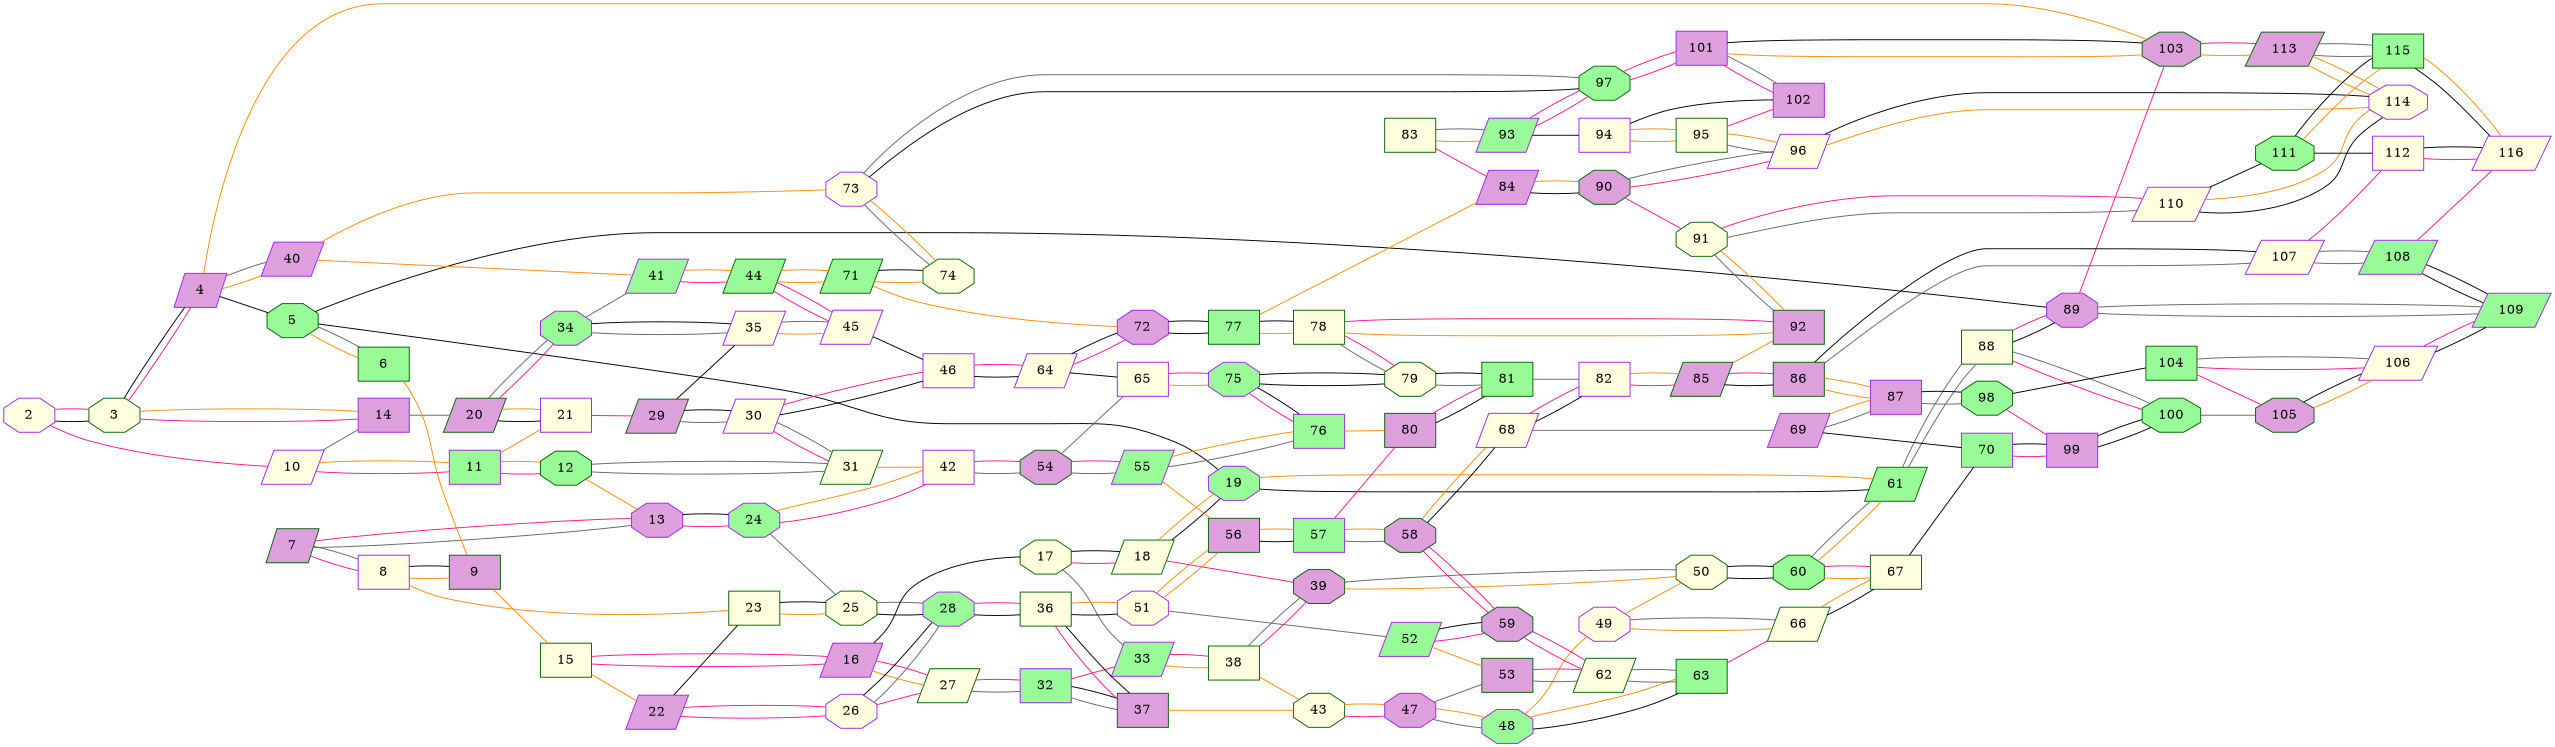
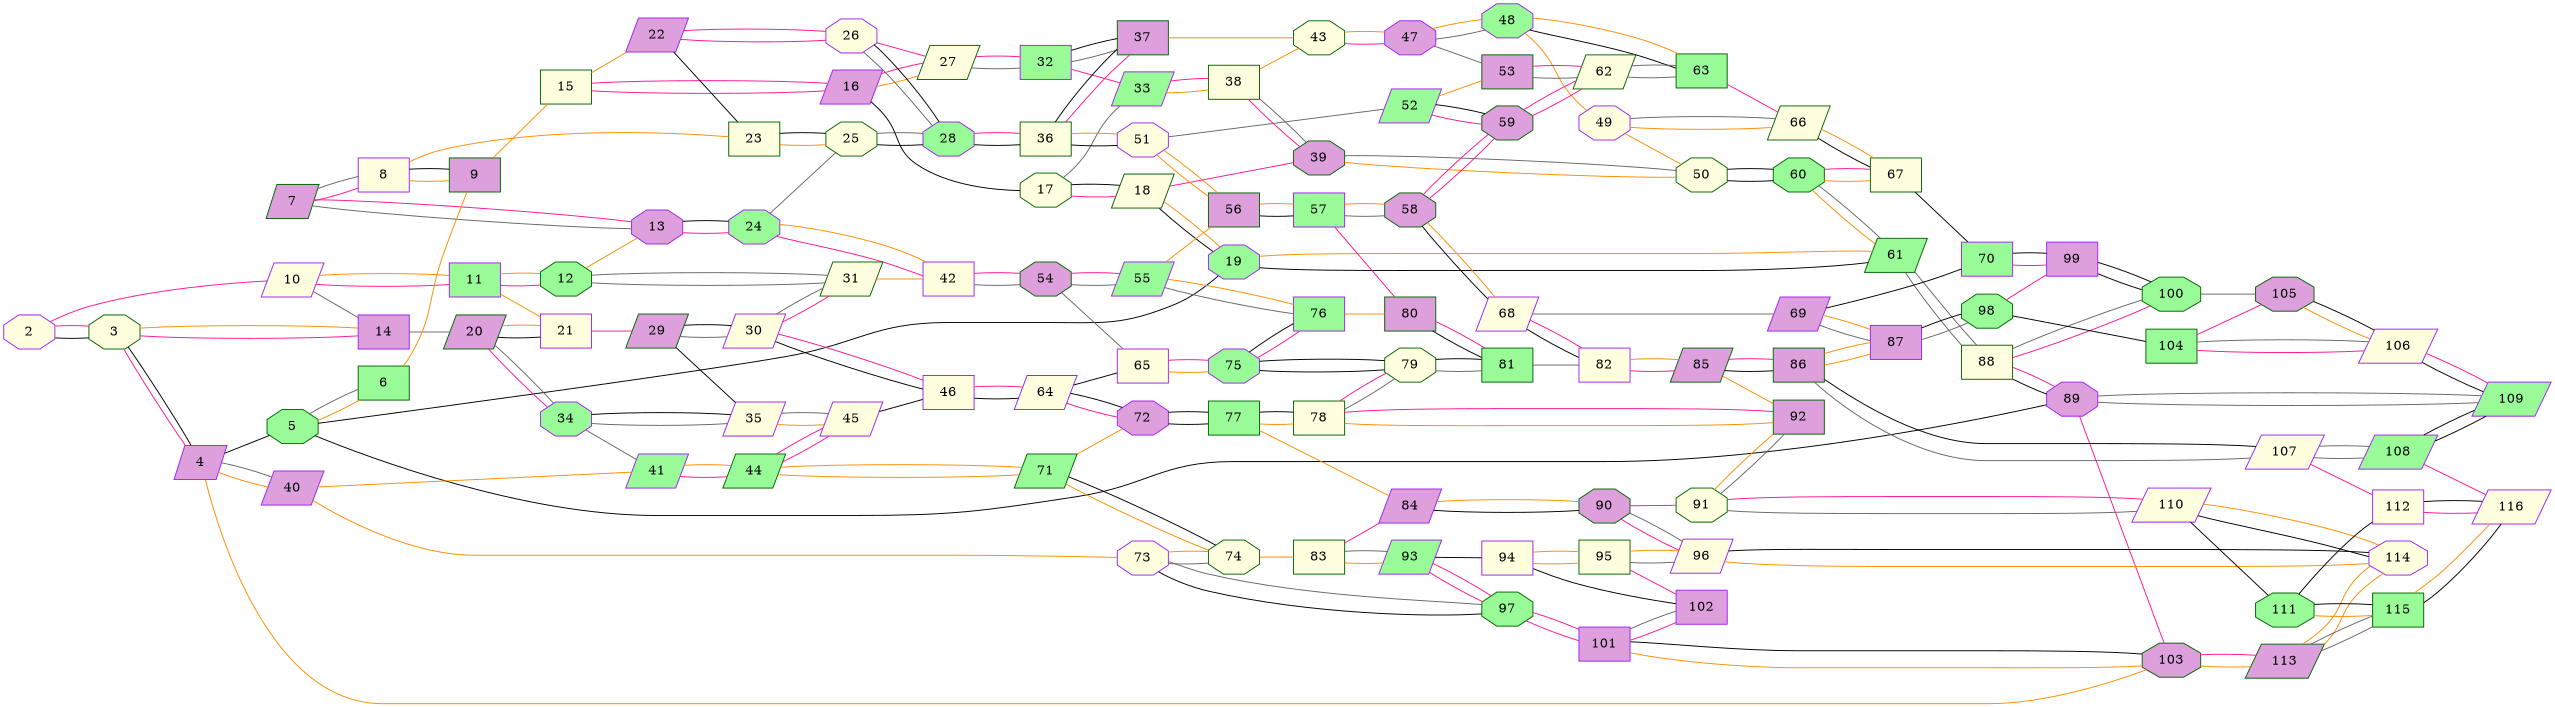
none -> (1277, 557)
